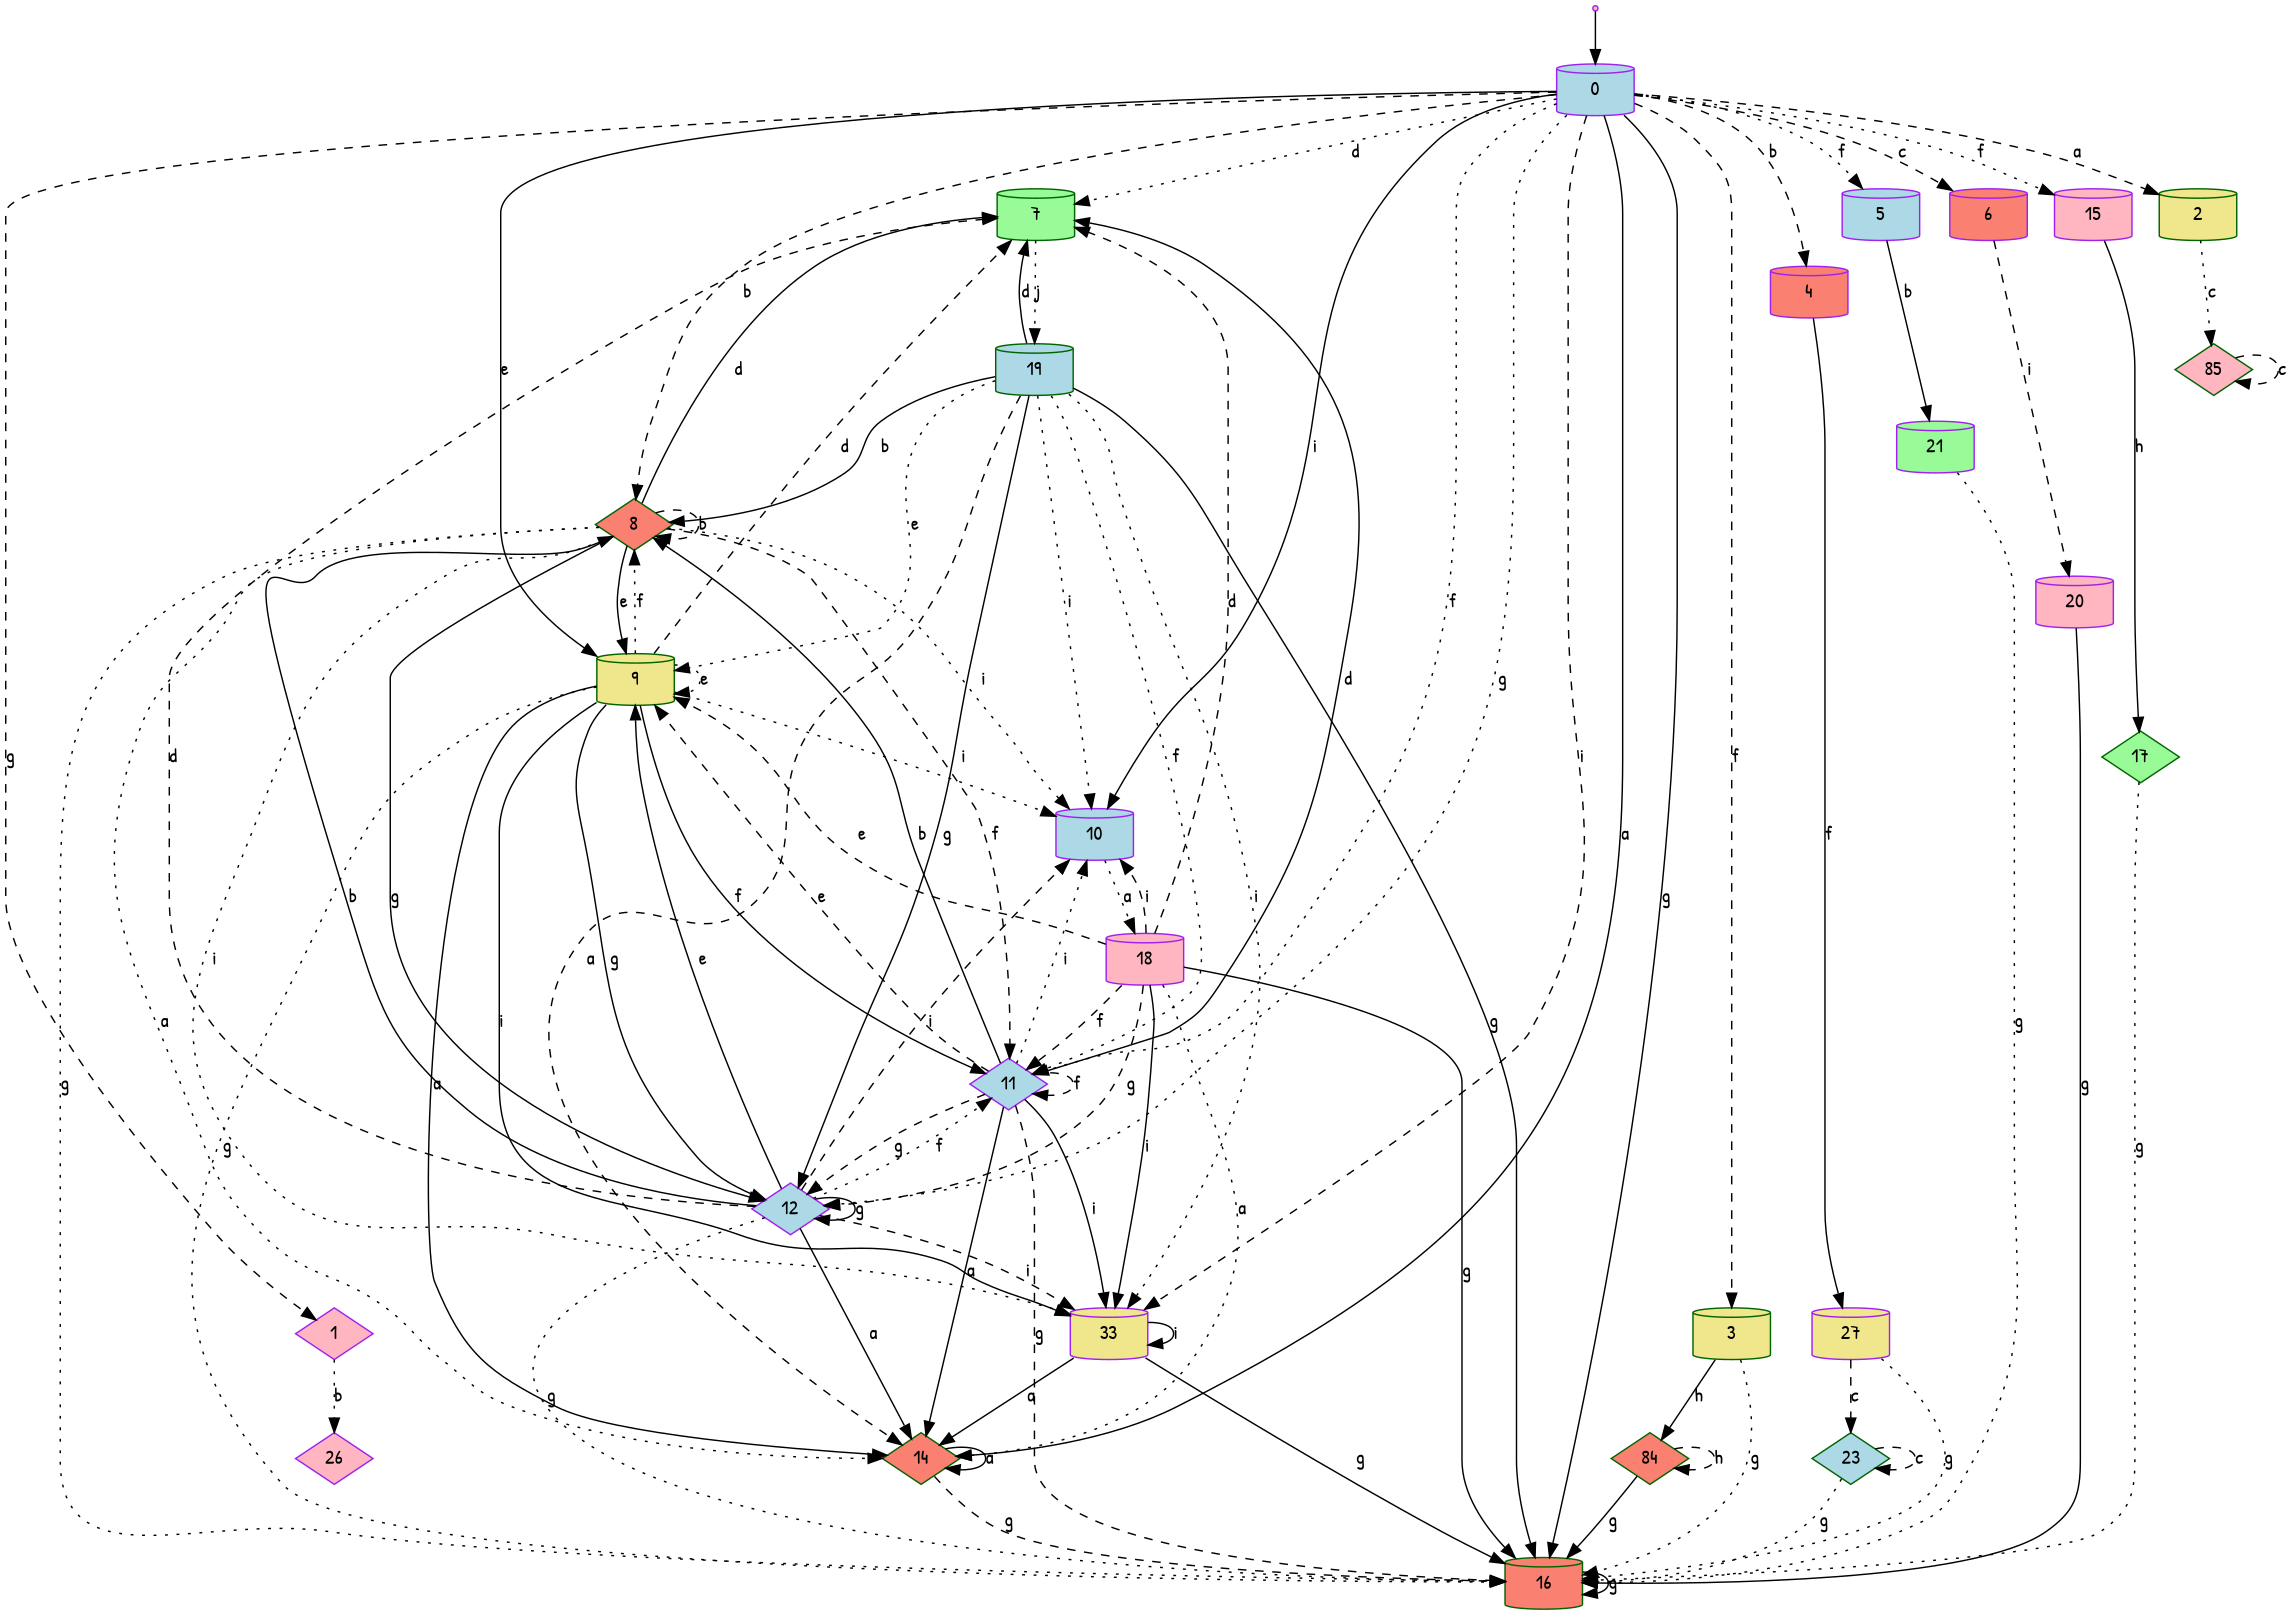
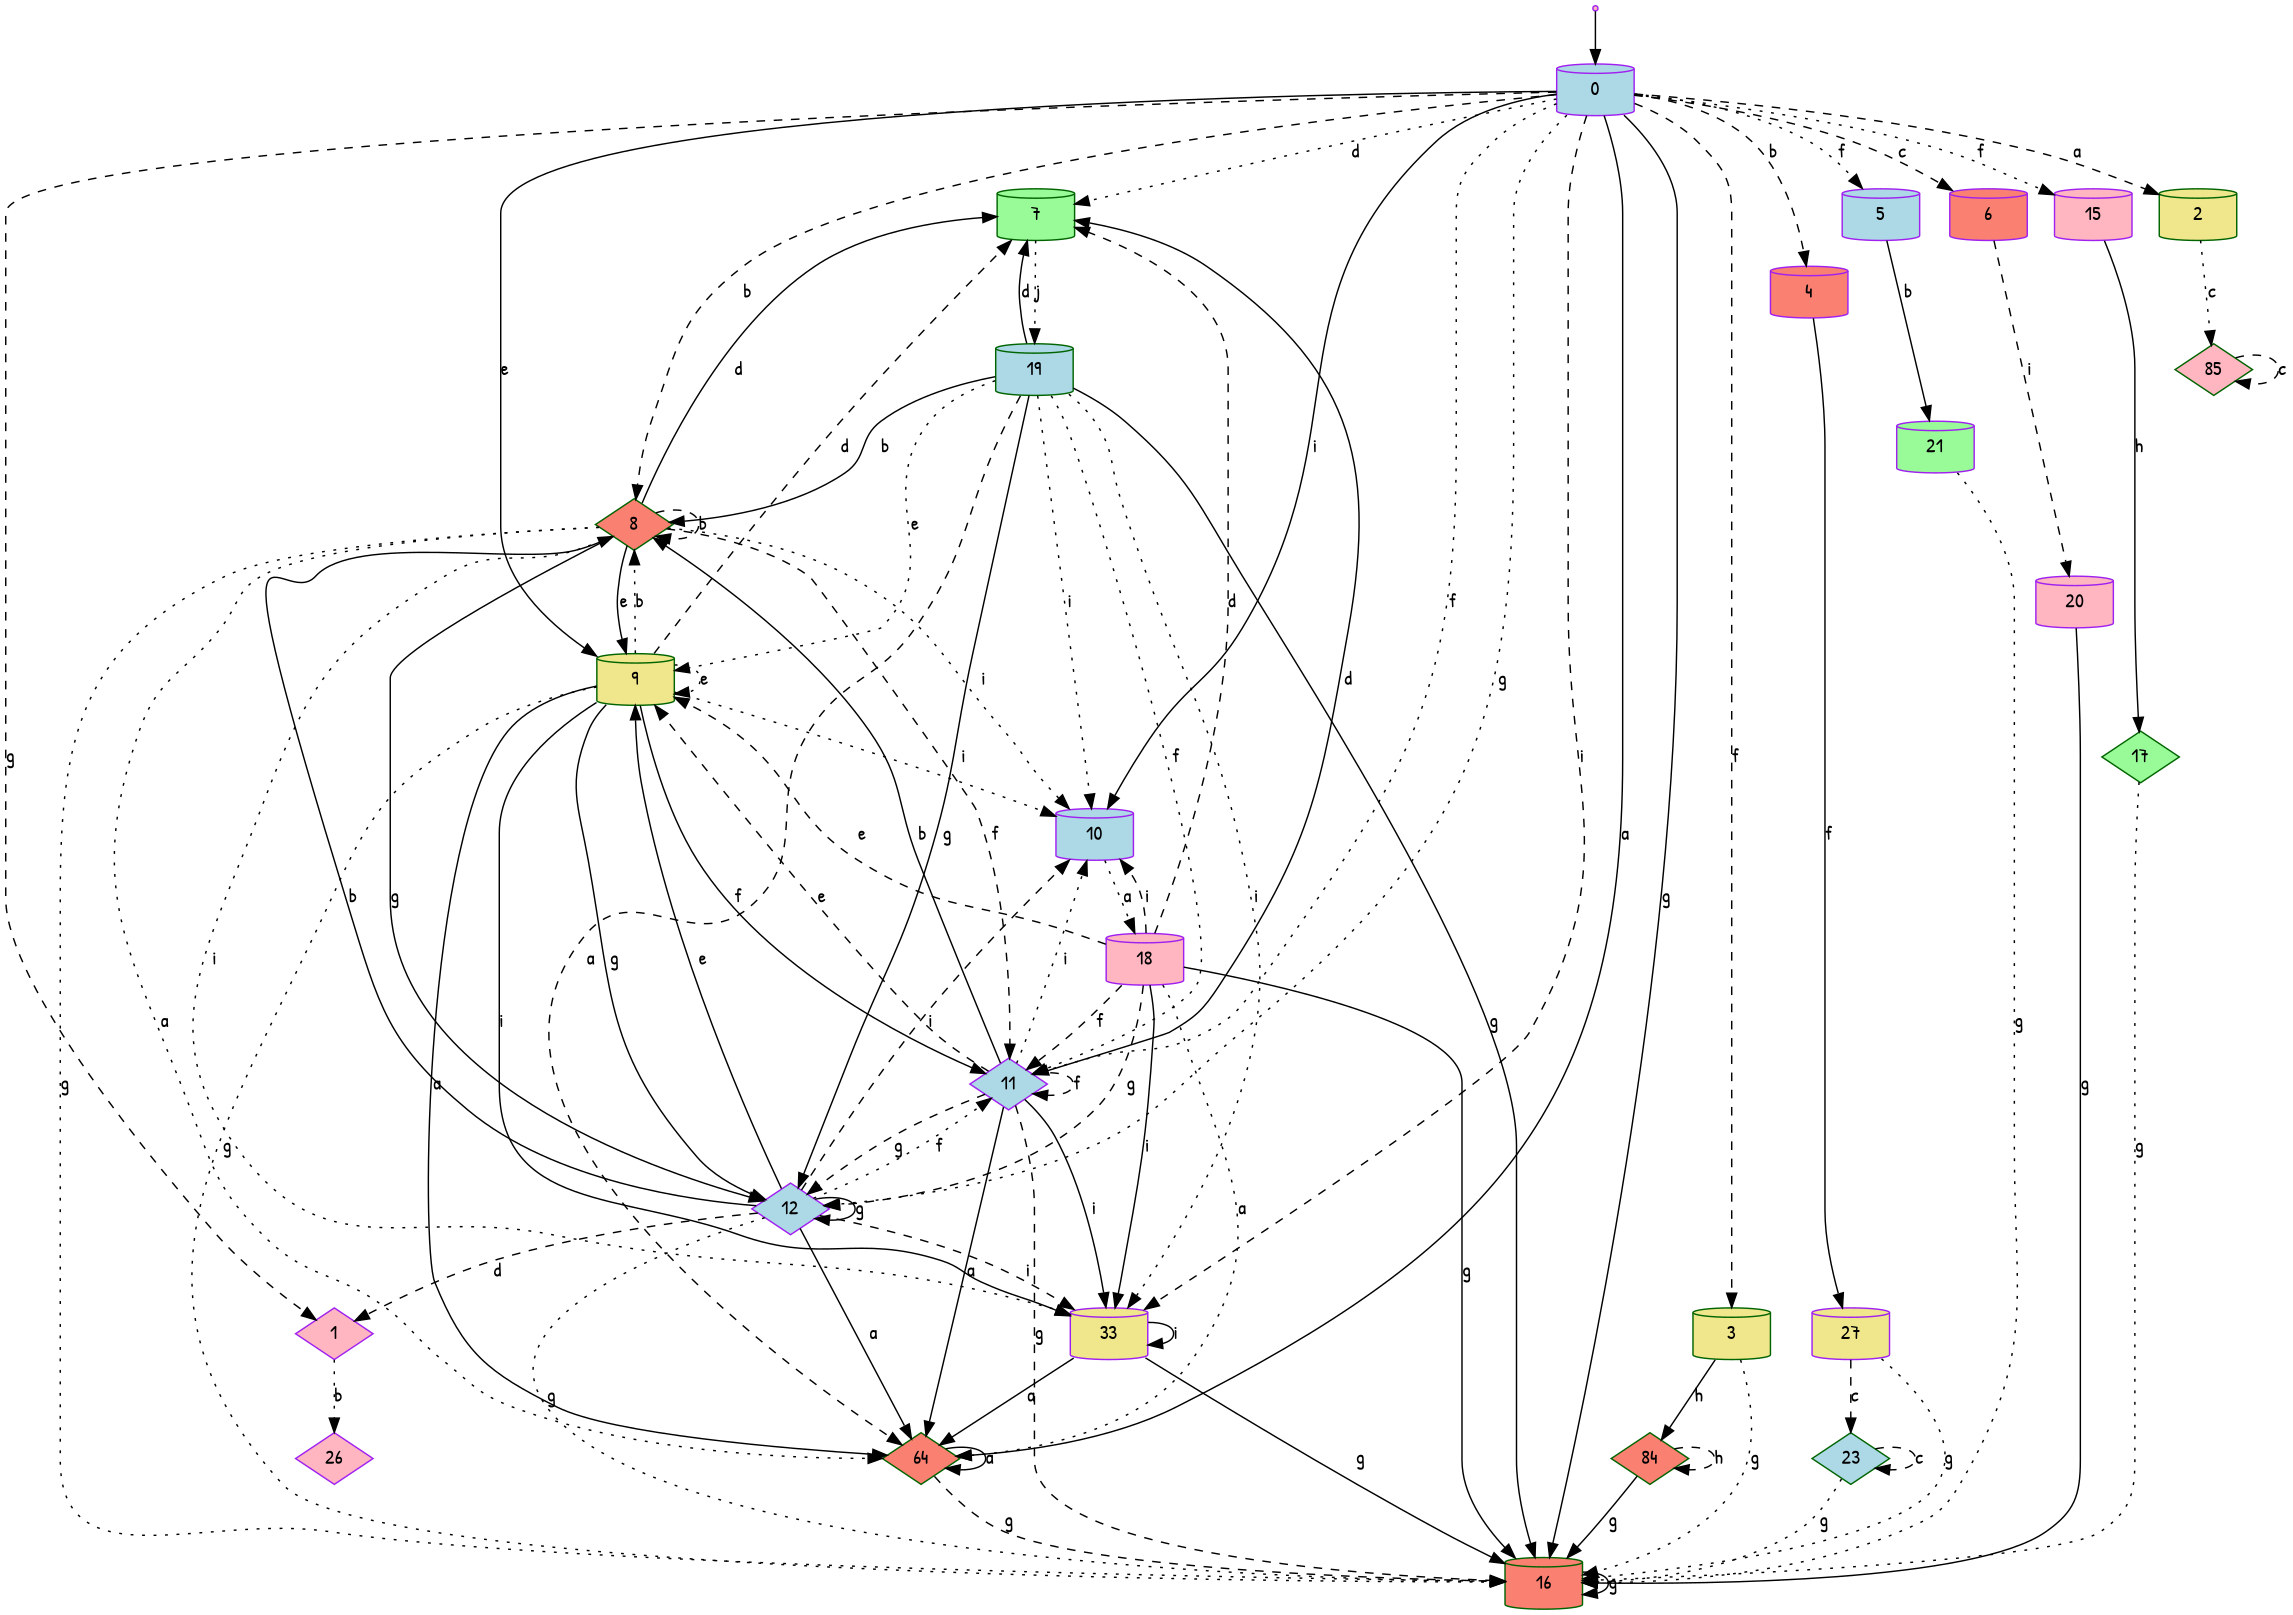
(641, 602) -> (641, 602)
(169, 719) -> (547, 1246)
(921, 1459) -> (921, 1459)
